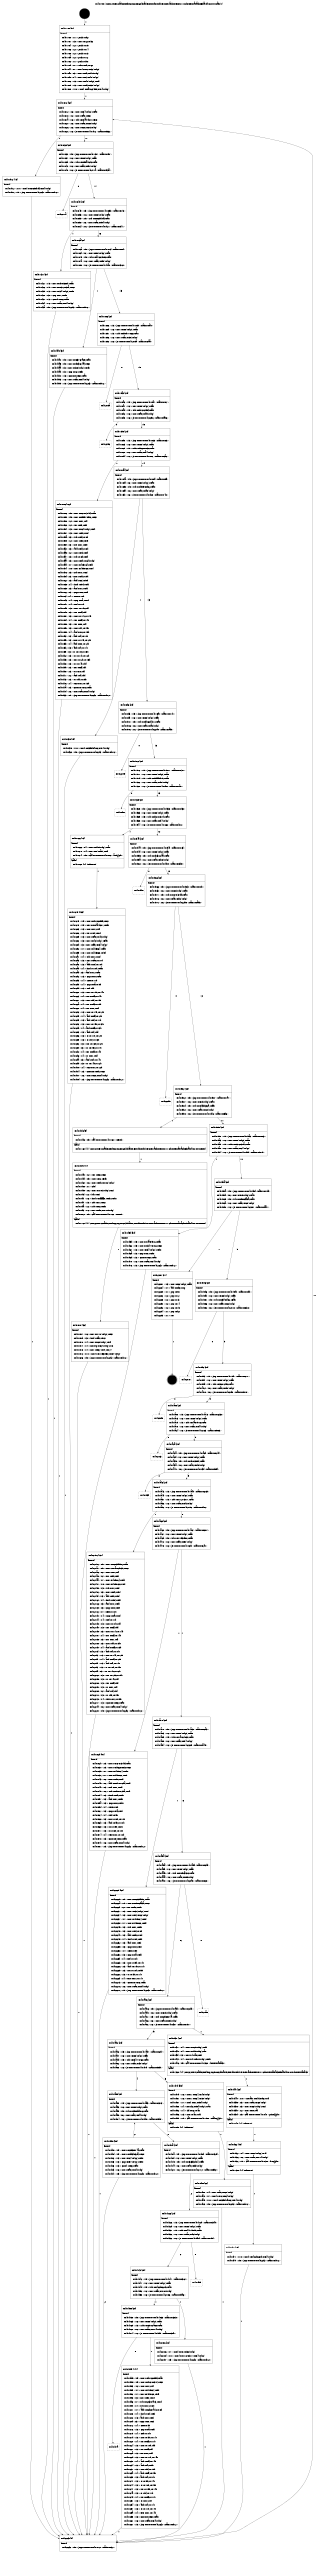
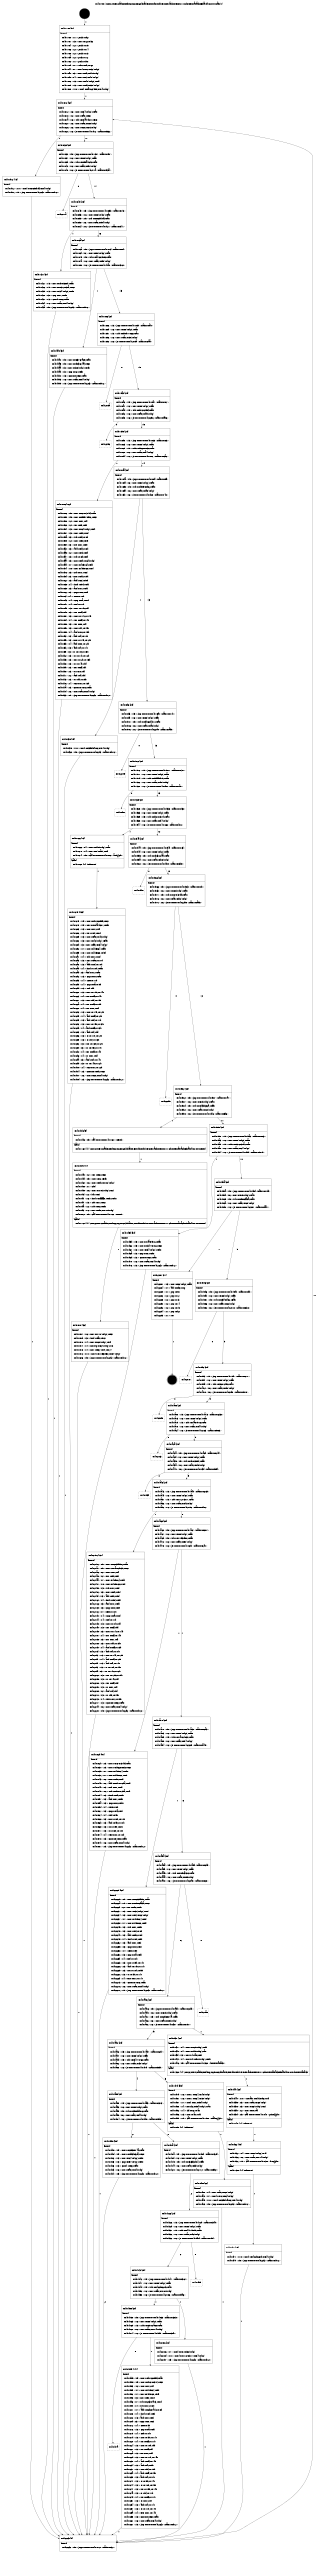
(134, 2131) -> (132, 2130)
